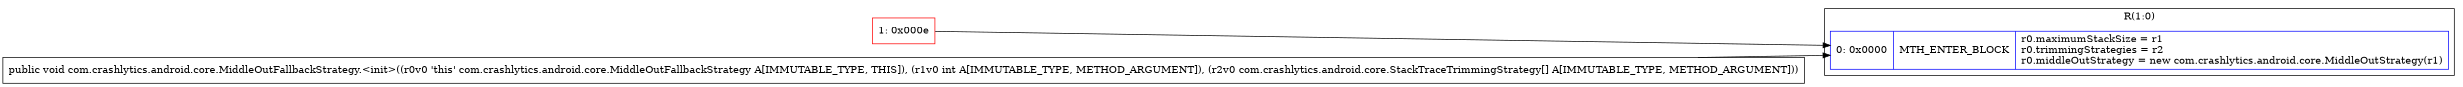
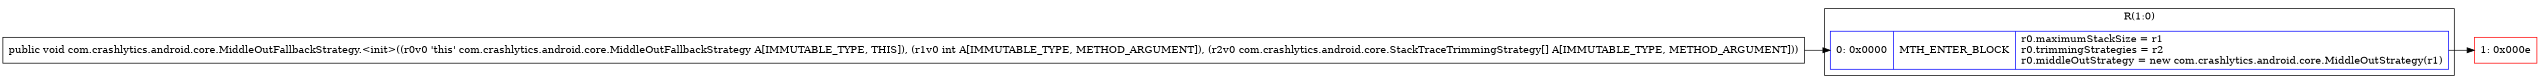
(1379, 38) -> (2459, 50)
